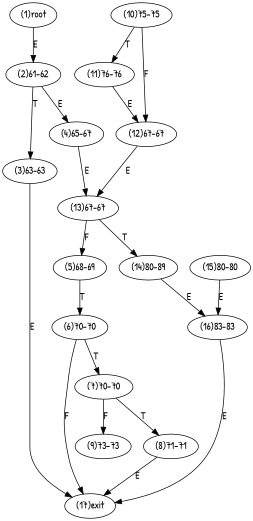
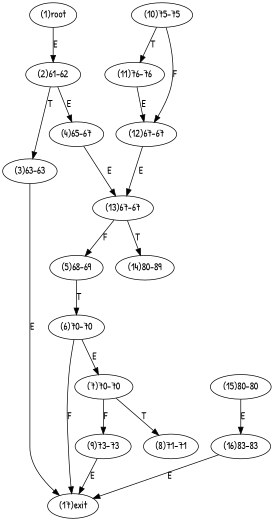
(180, 295) -> none
(96, 357) -> (95, 357)
(133, 474) -> (90, 473)
